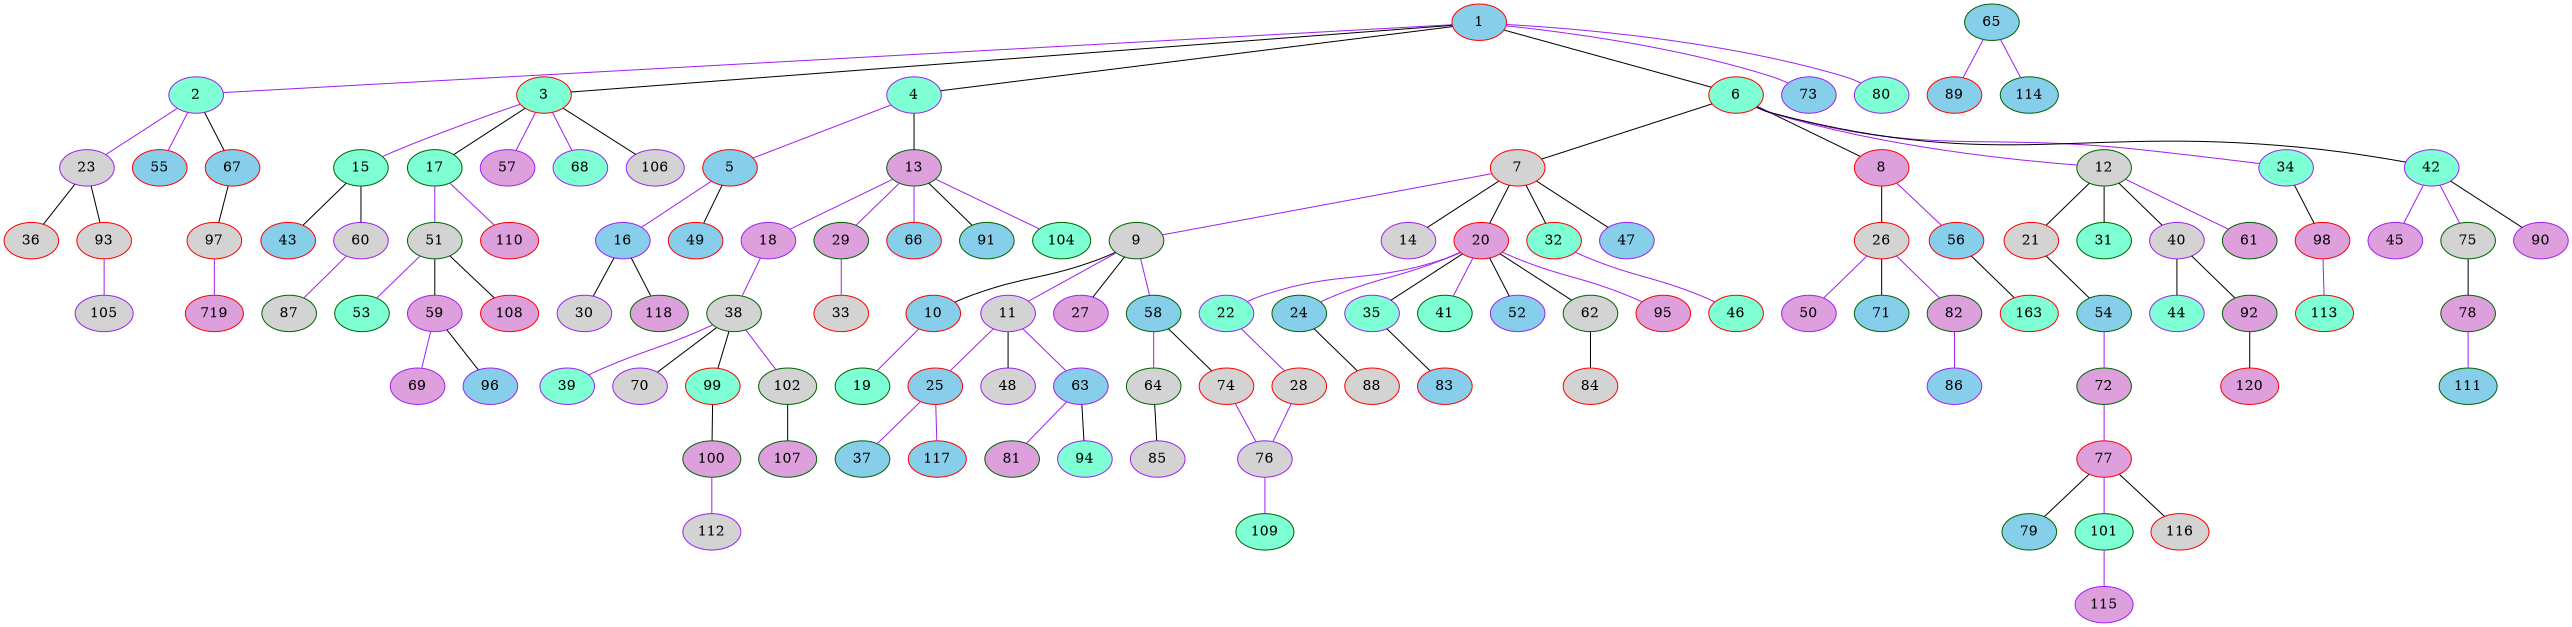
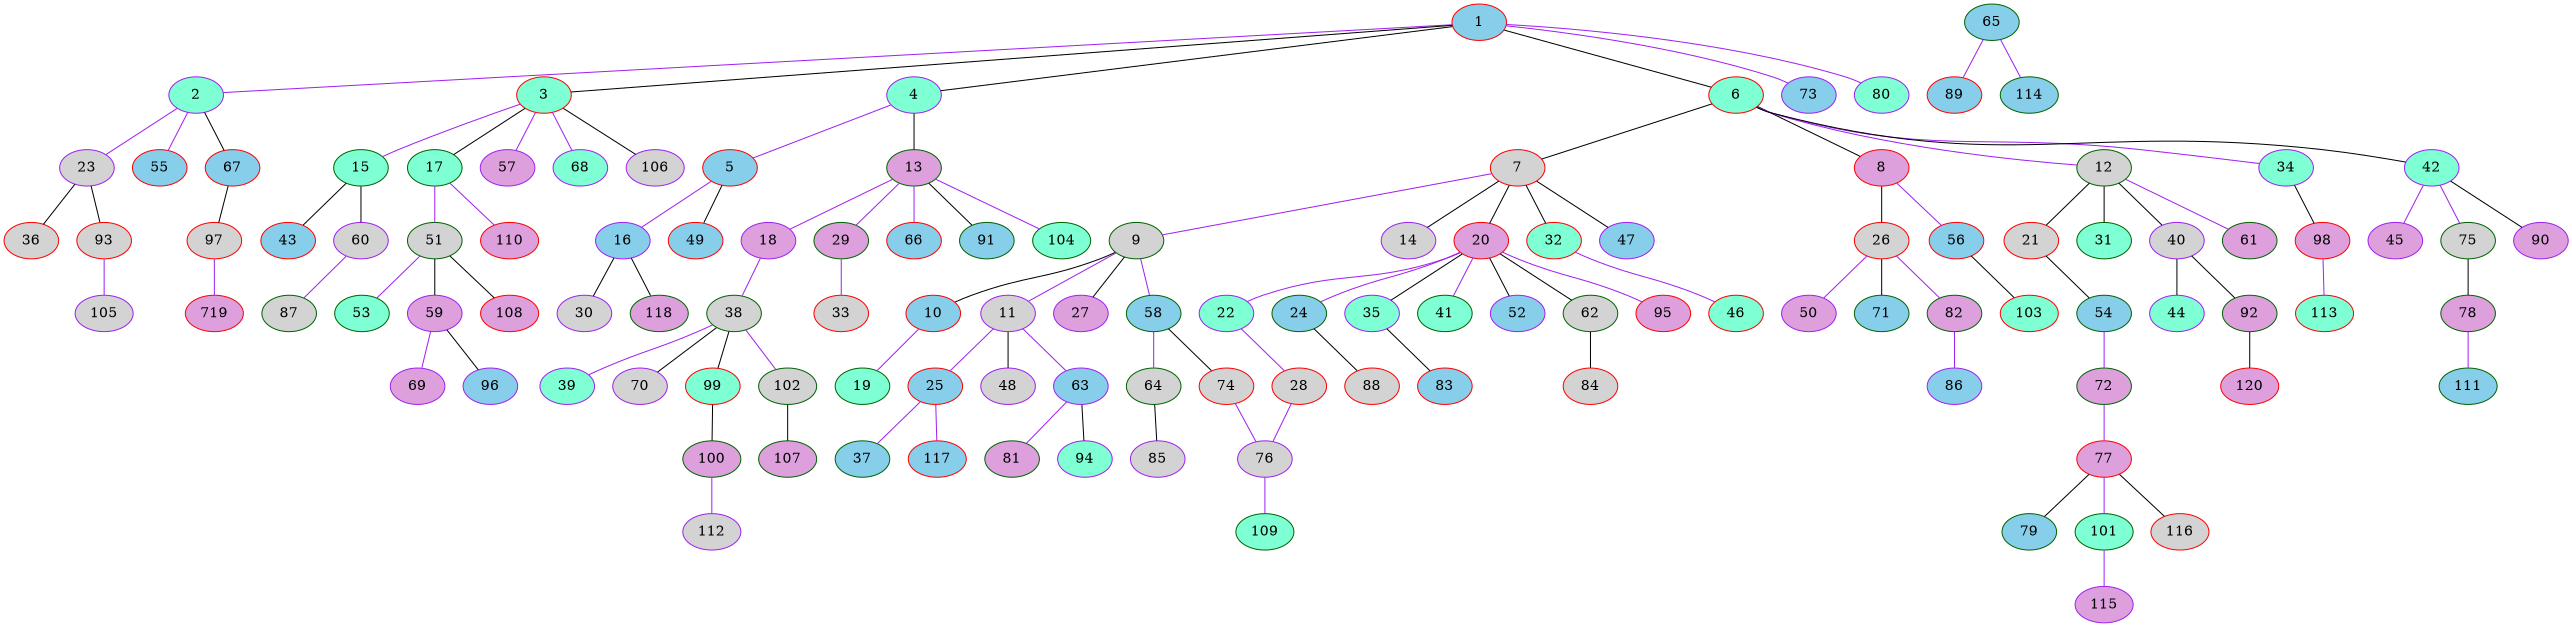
(2029, 313) -> (2029, 313)
